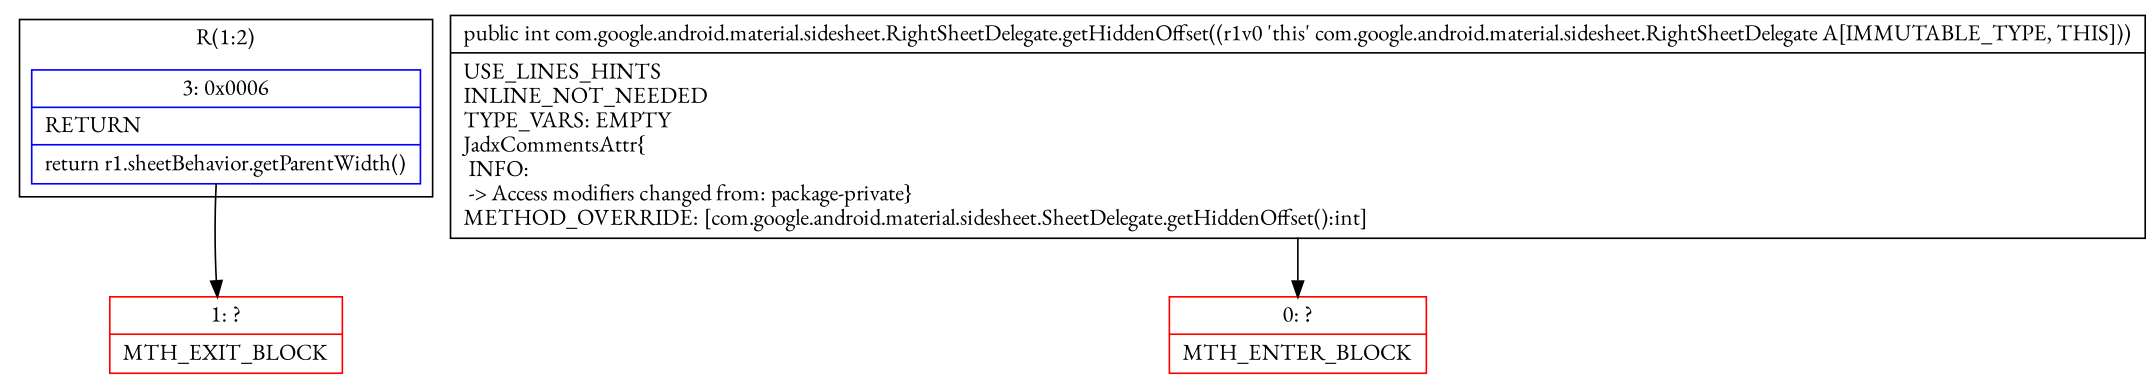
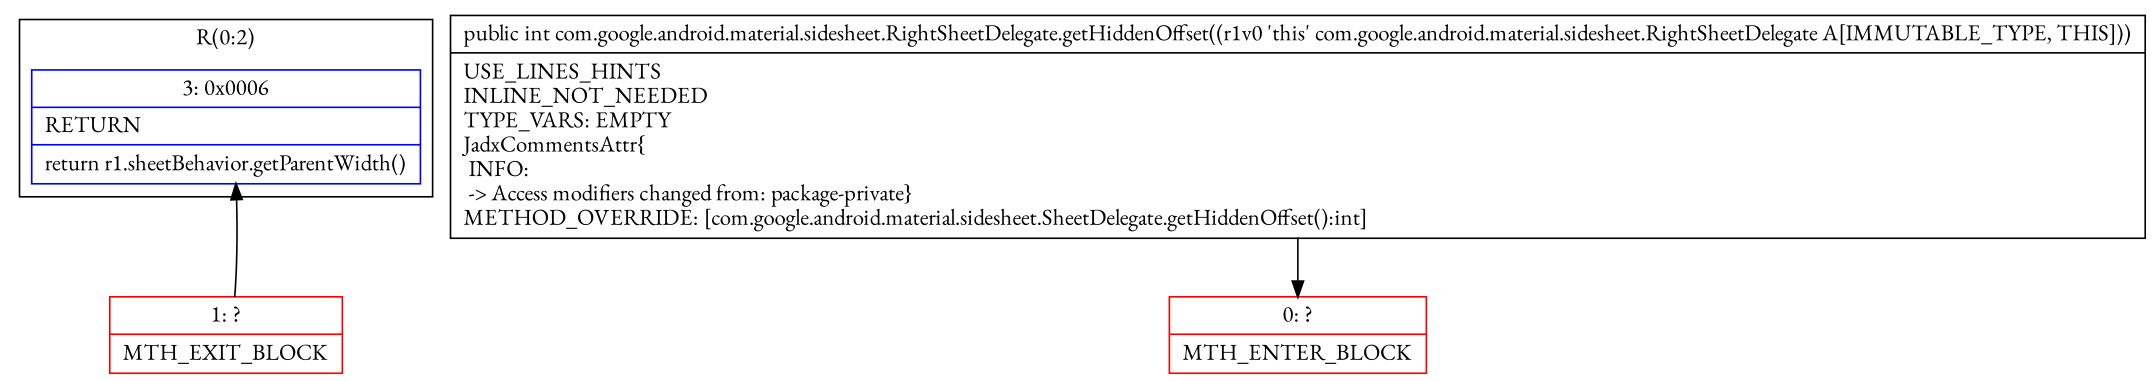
(226, 38) -> (226, 38)
(215, 232) -> (237, 249)
